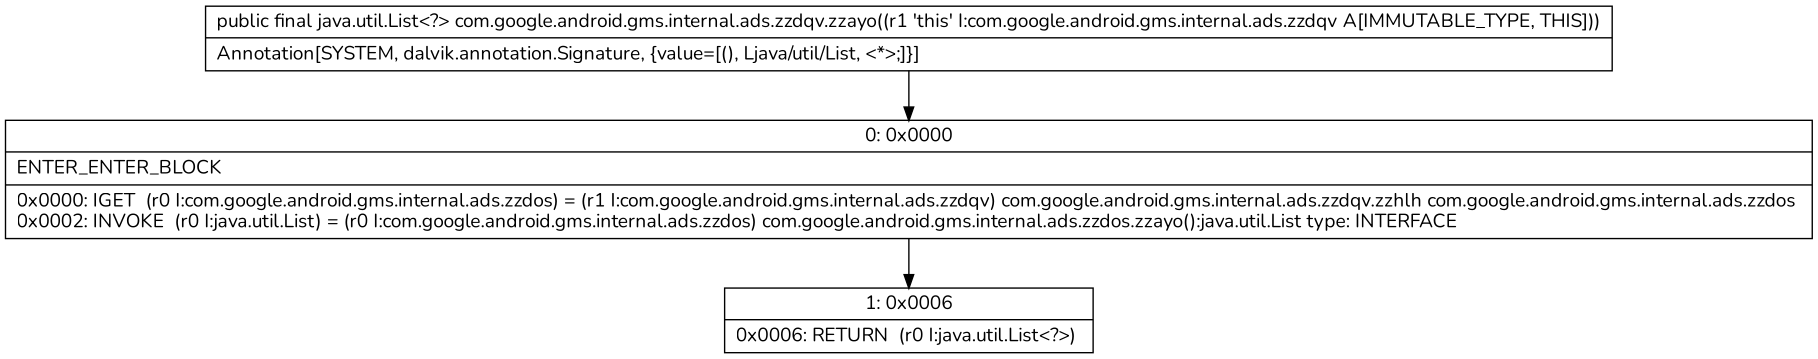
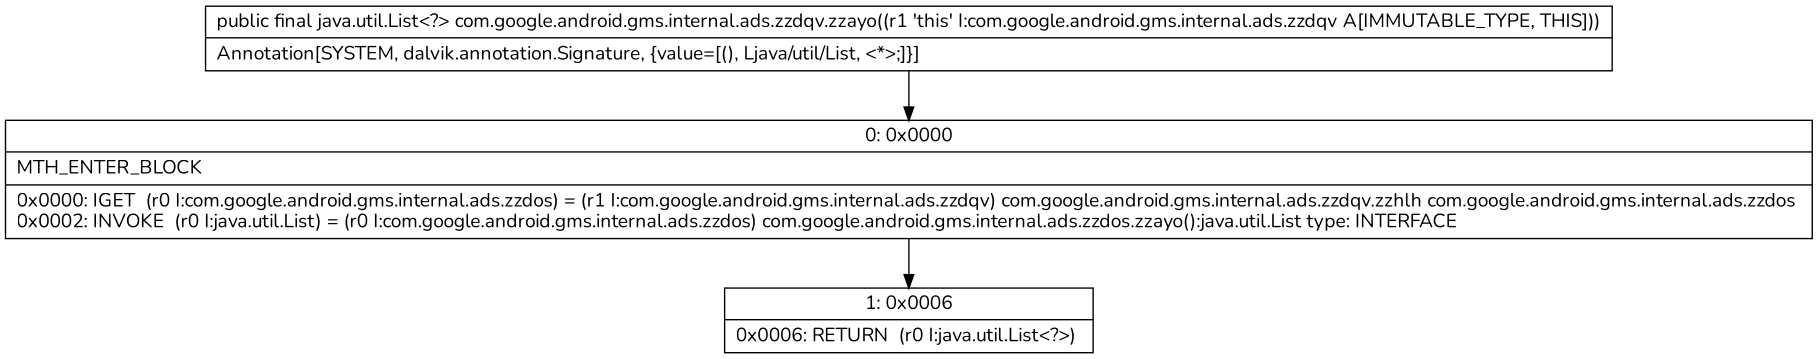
(120, 168) -> (110, 168)
